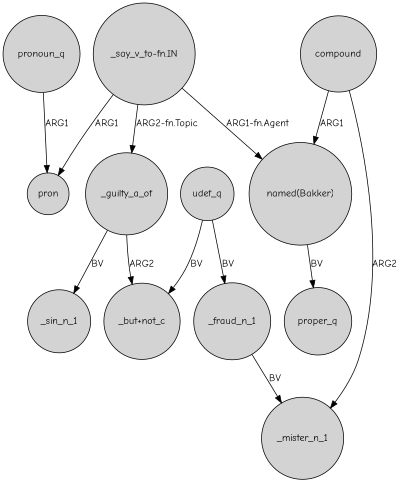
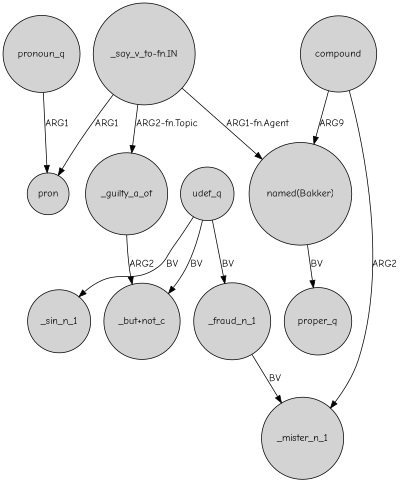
(332, 124) -> (332, 124)
(92, 259) -> (150, 272)
